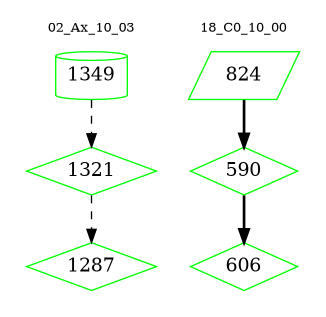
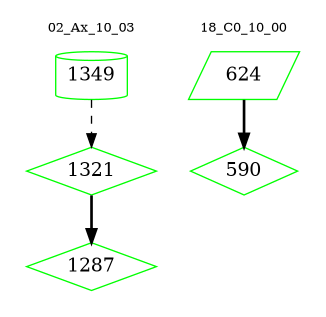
(244, 76) -> (244, 76)
(92, 212) -> (92, 212)
(244, 267) -> none
